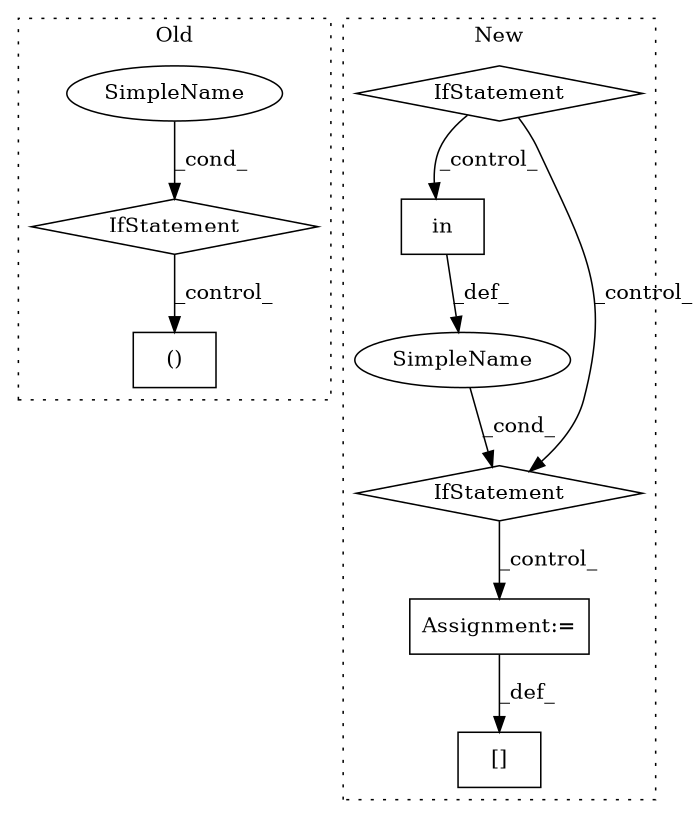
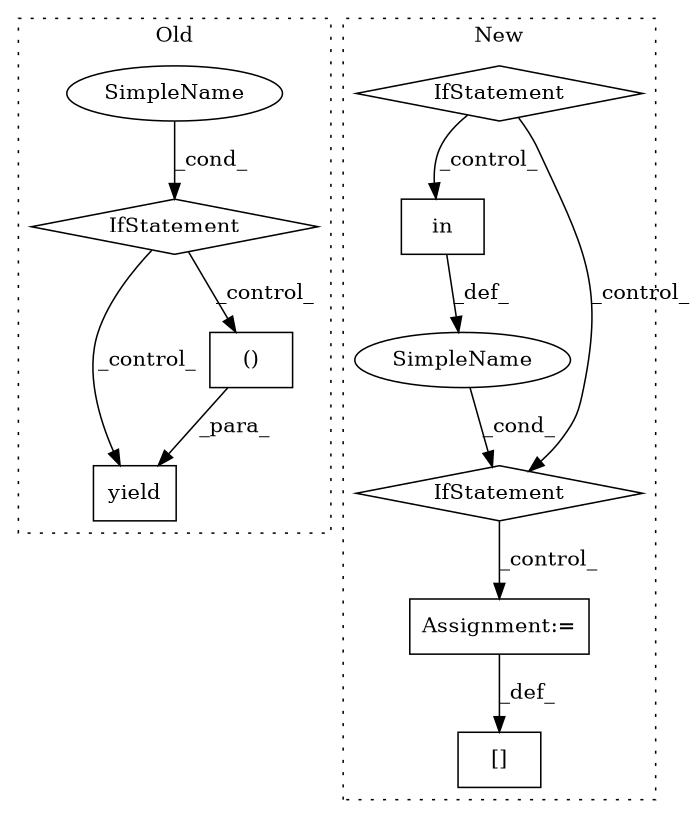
none -> (135, 493)
